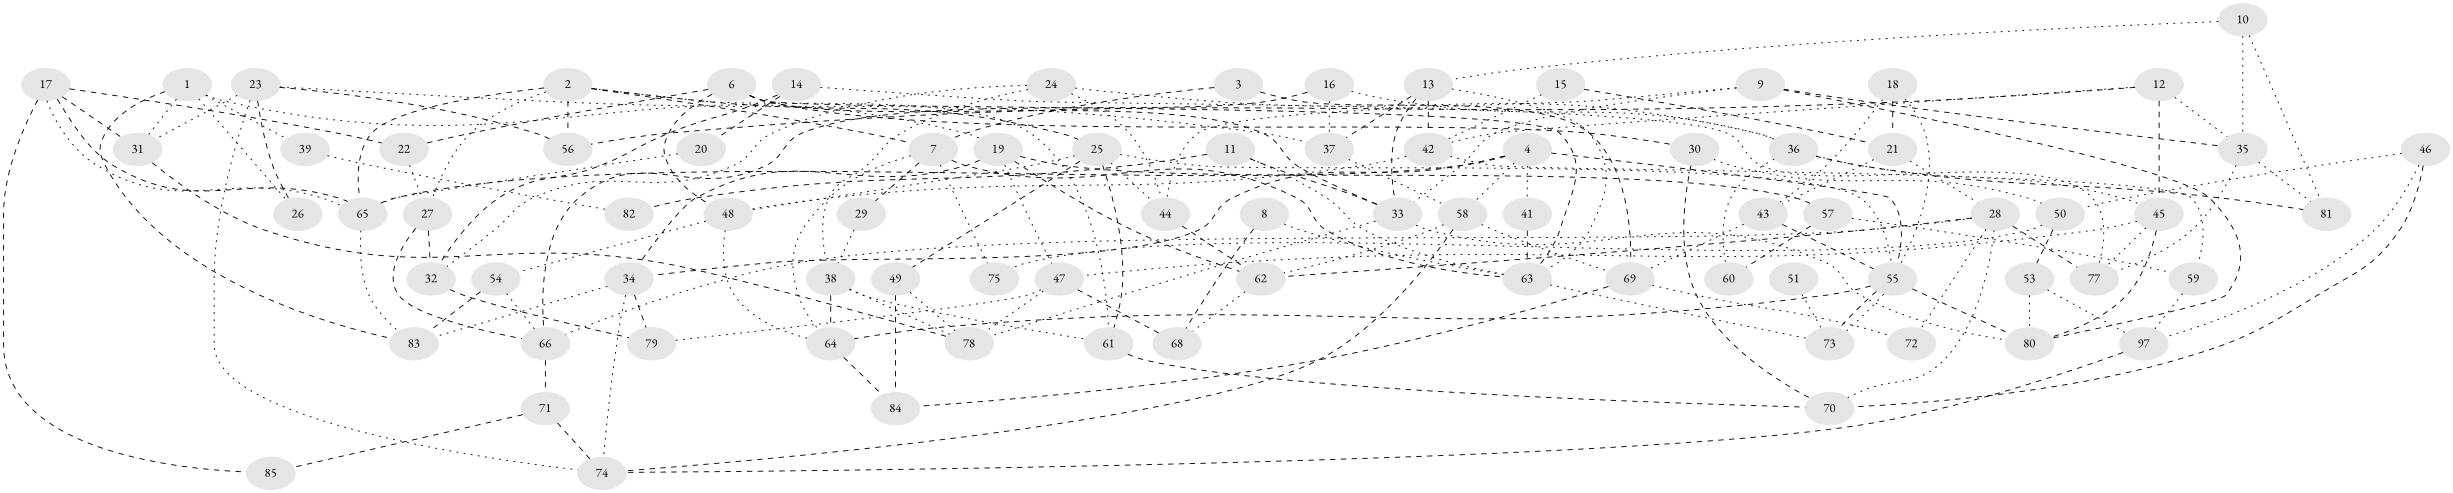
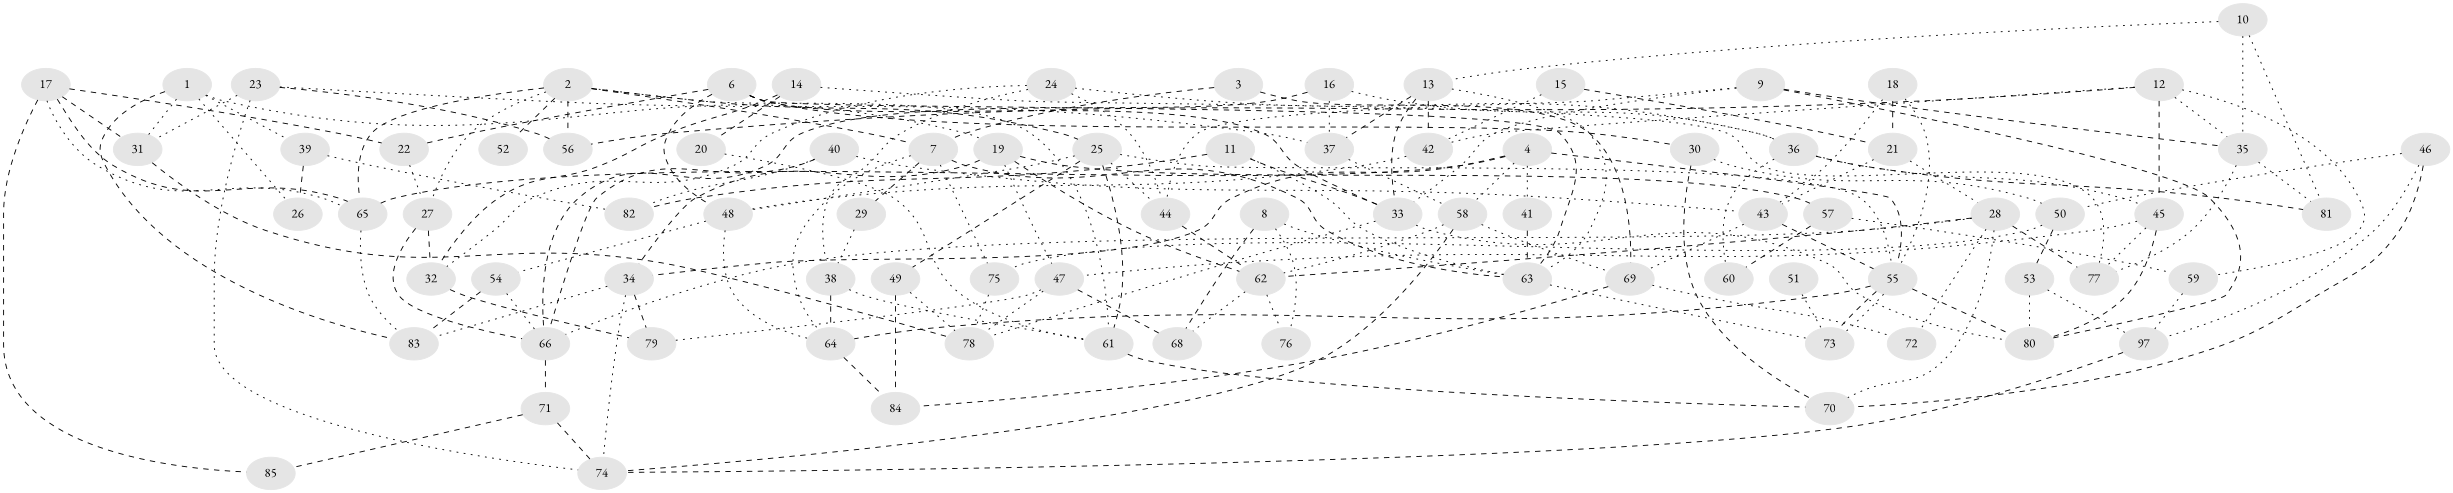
none -> (503, 149)
none -> (834, 149)
(268, 151) -> (301, 182)
(1855, 174) -> (2351, 186)
(529, 177) -> (920, 226)
(915, 319) -> (981, 314)
none -> (1286, 344)
